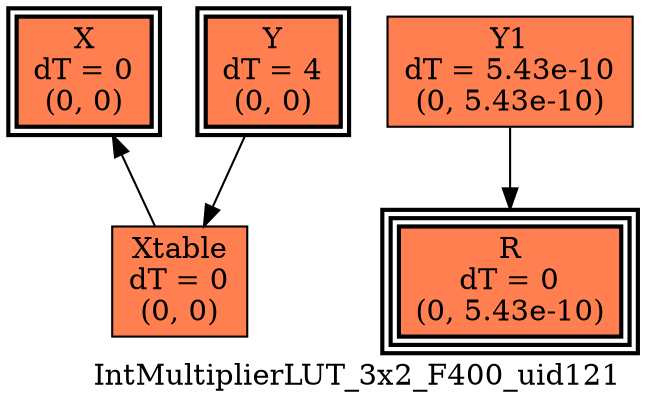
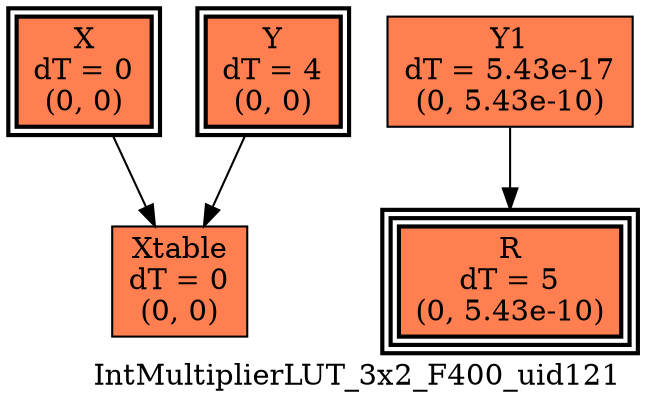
(510, 72) -> (510, 72)
(138, 190) -> (129, 171)
(510, 282) -> (510, 282)
